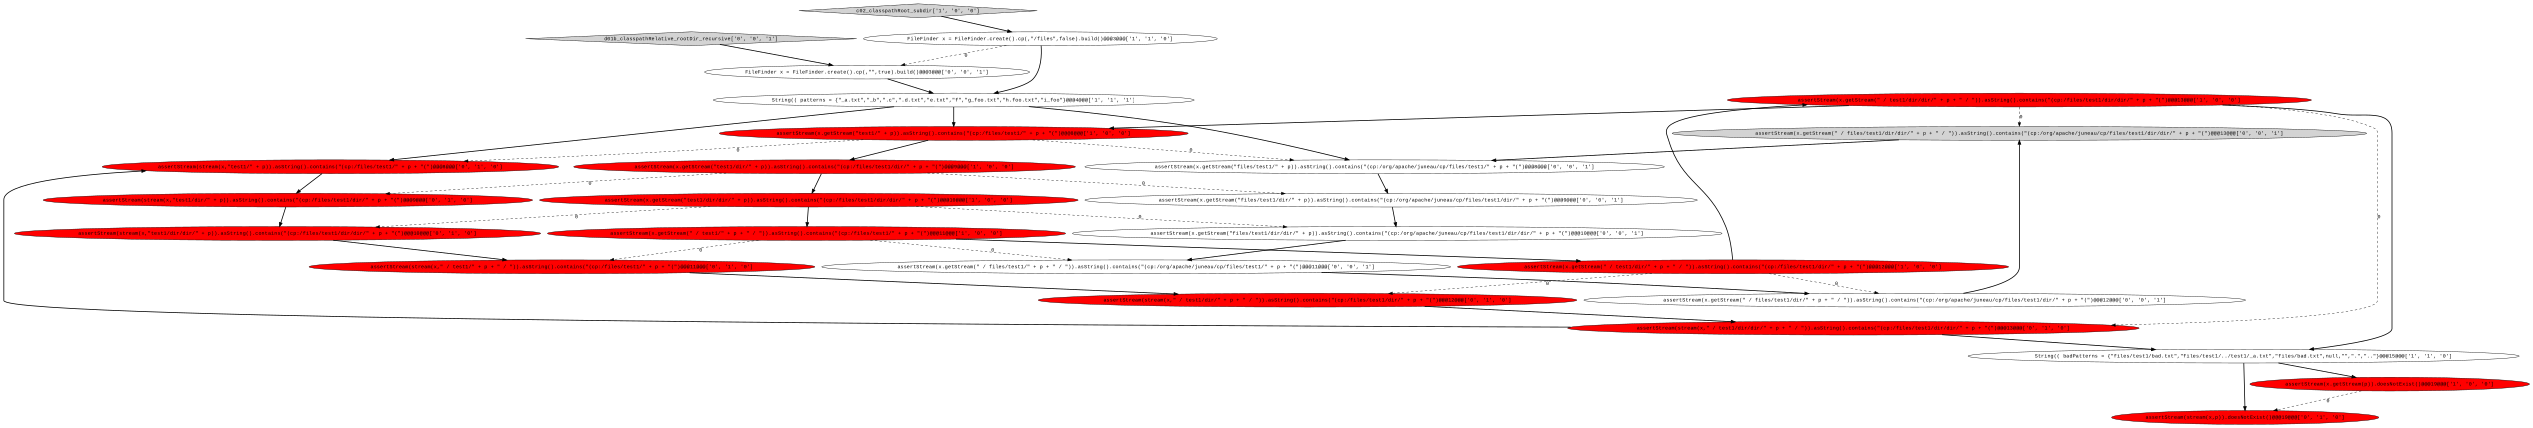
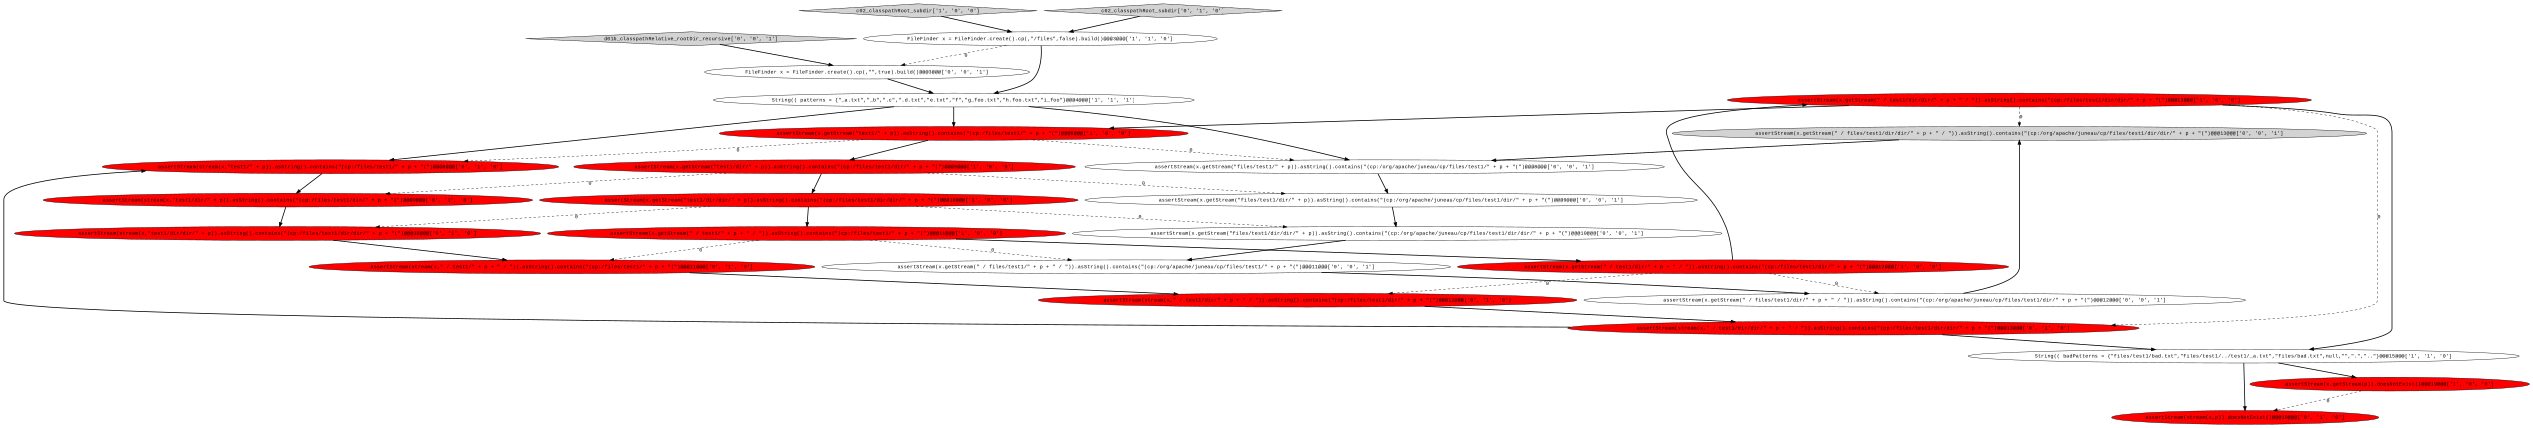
none -> (1163, 11)
